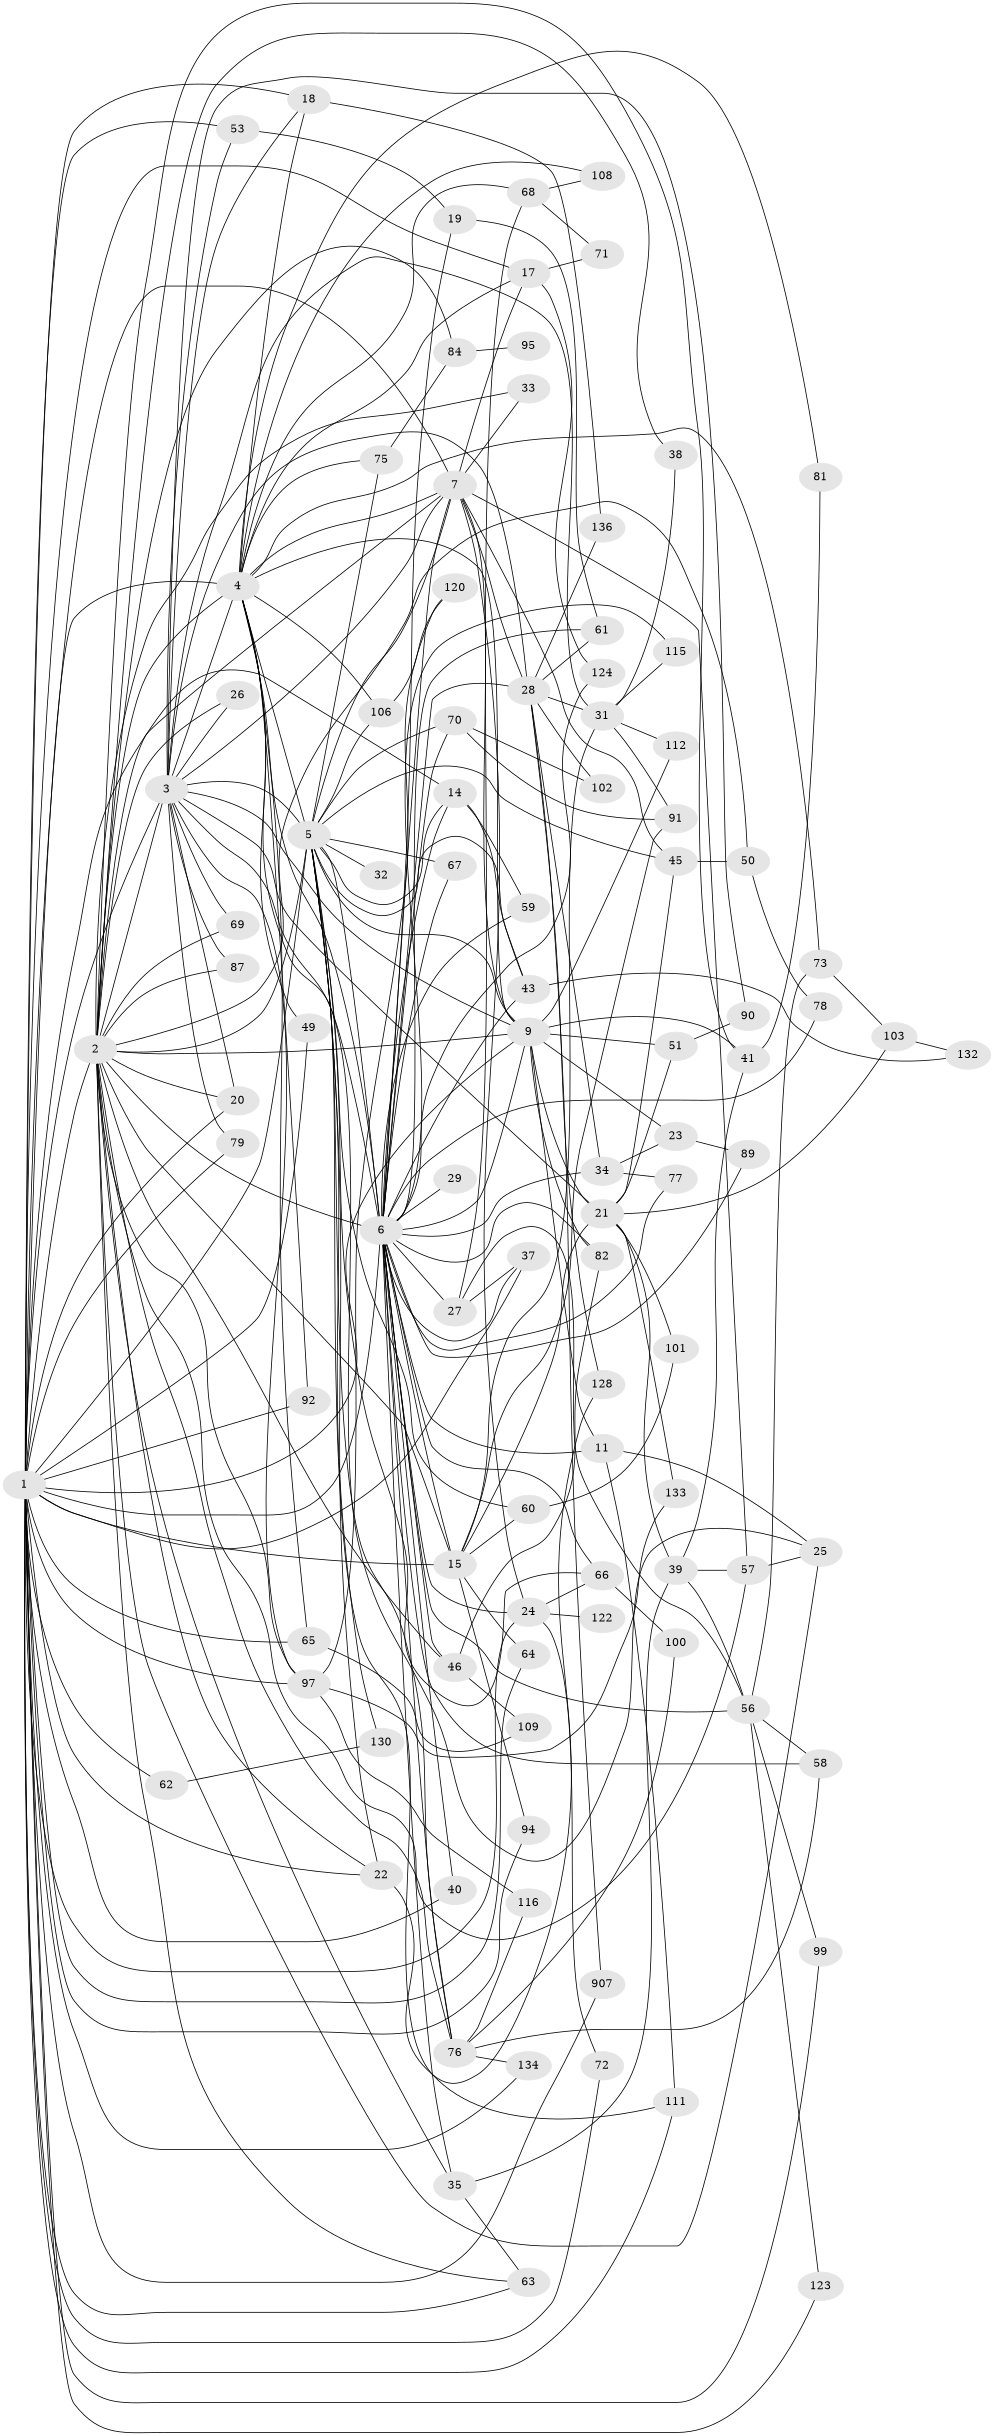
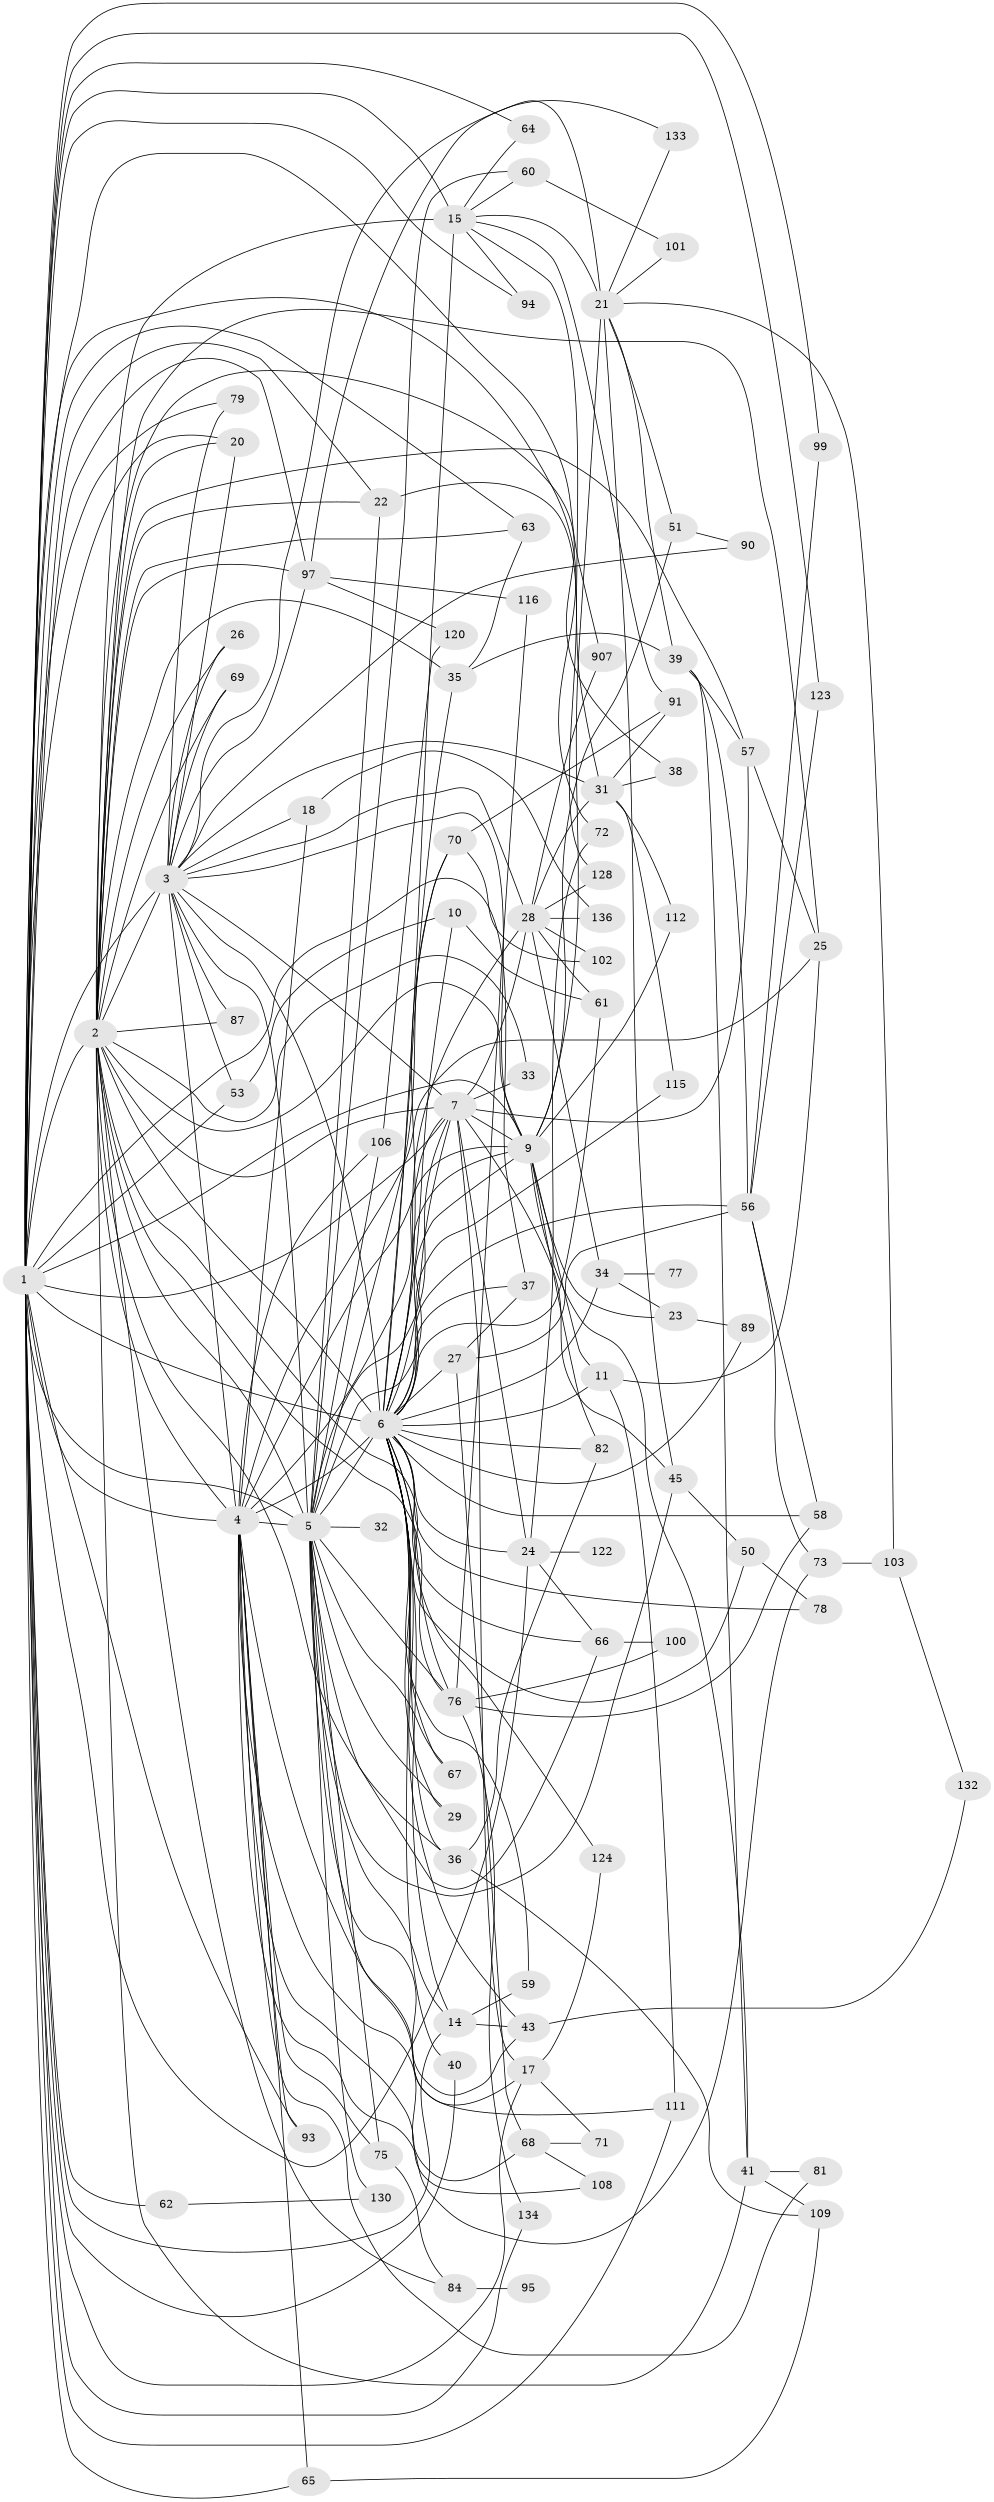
(455, 220) -> (455, 914)
(36, 686) -> none
(309, 1028) -> none
(529, 1334) -> none
(309, 1401) -> (309, 2139)
(455, 1667) -> (455, 1860)
none -> (354, 1685)
none -> (784, 2193)
